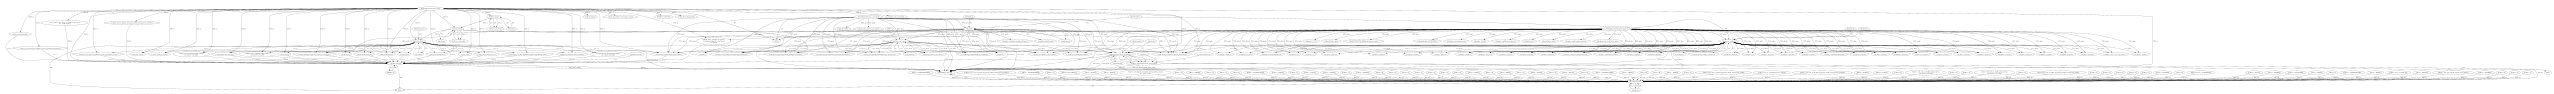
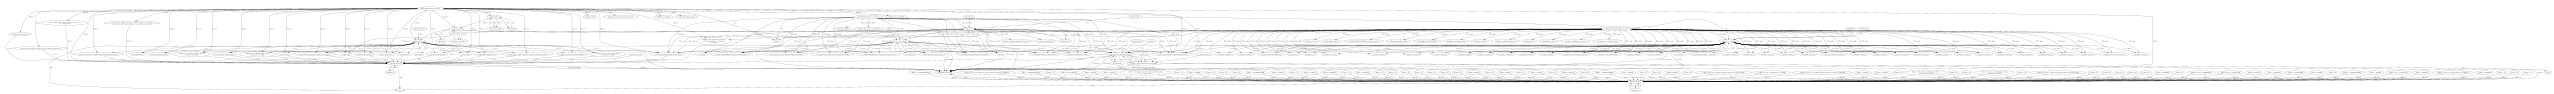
none -> (1398, 41)
none -> (2231, 73)
